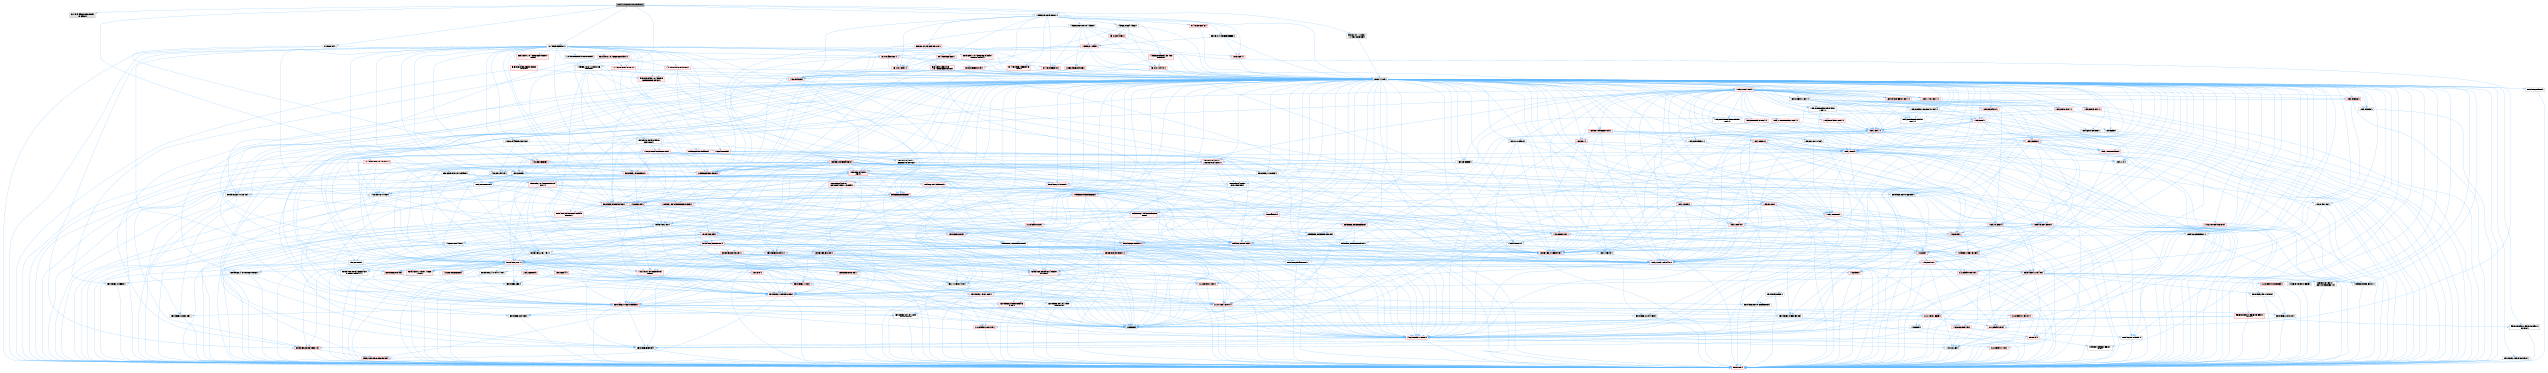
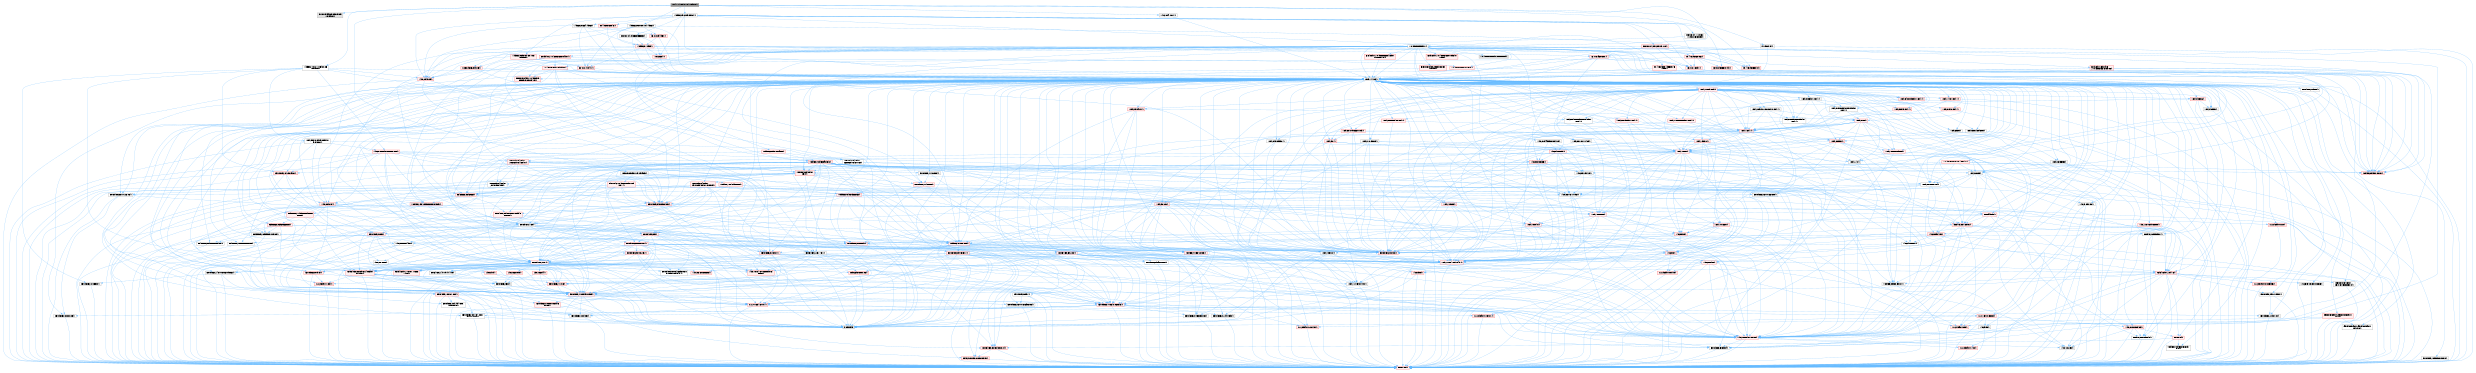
none -> (1168, 15)
(978, 57) -> (1380, 57)
(1551, 253) -> (1388, 253)
